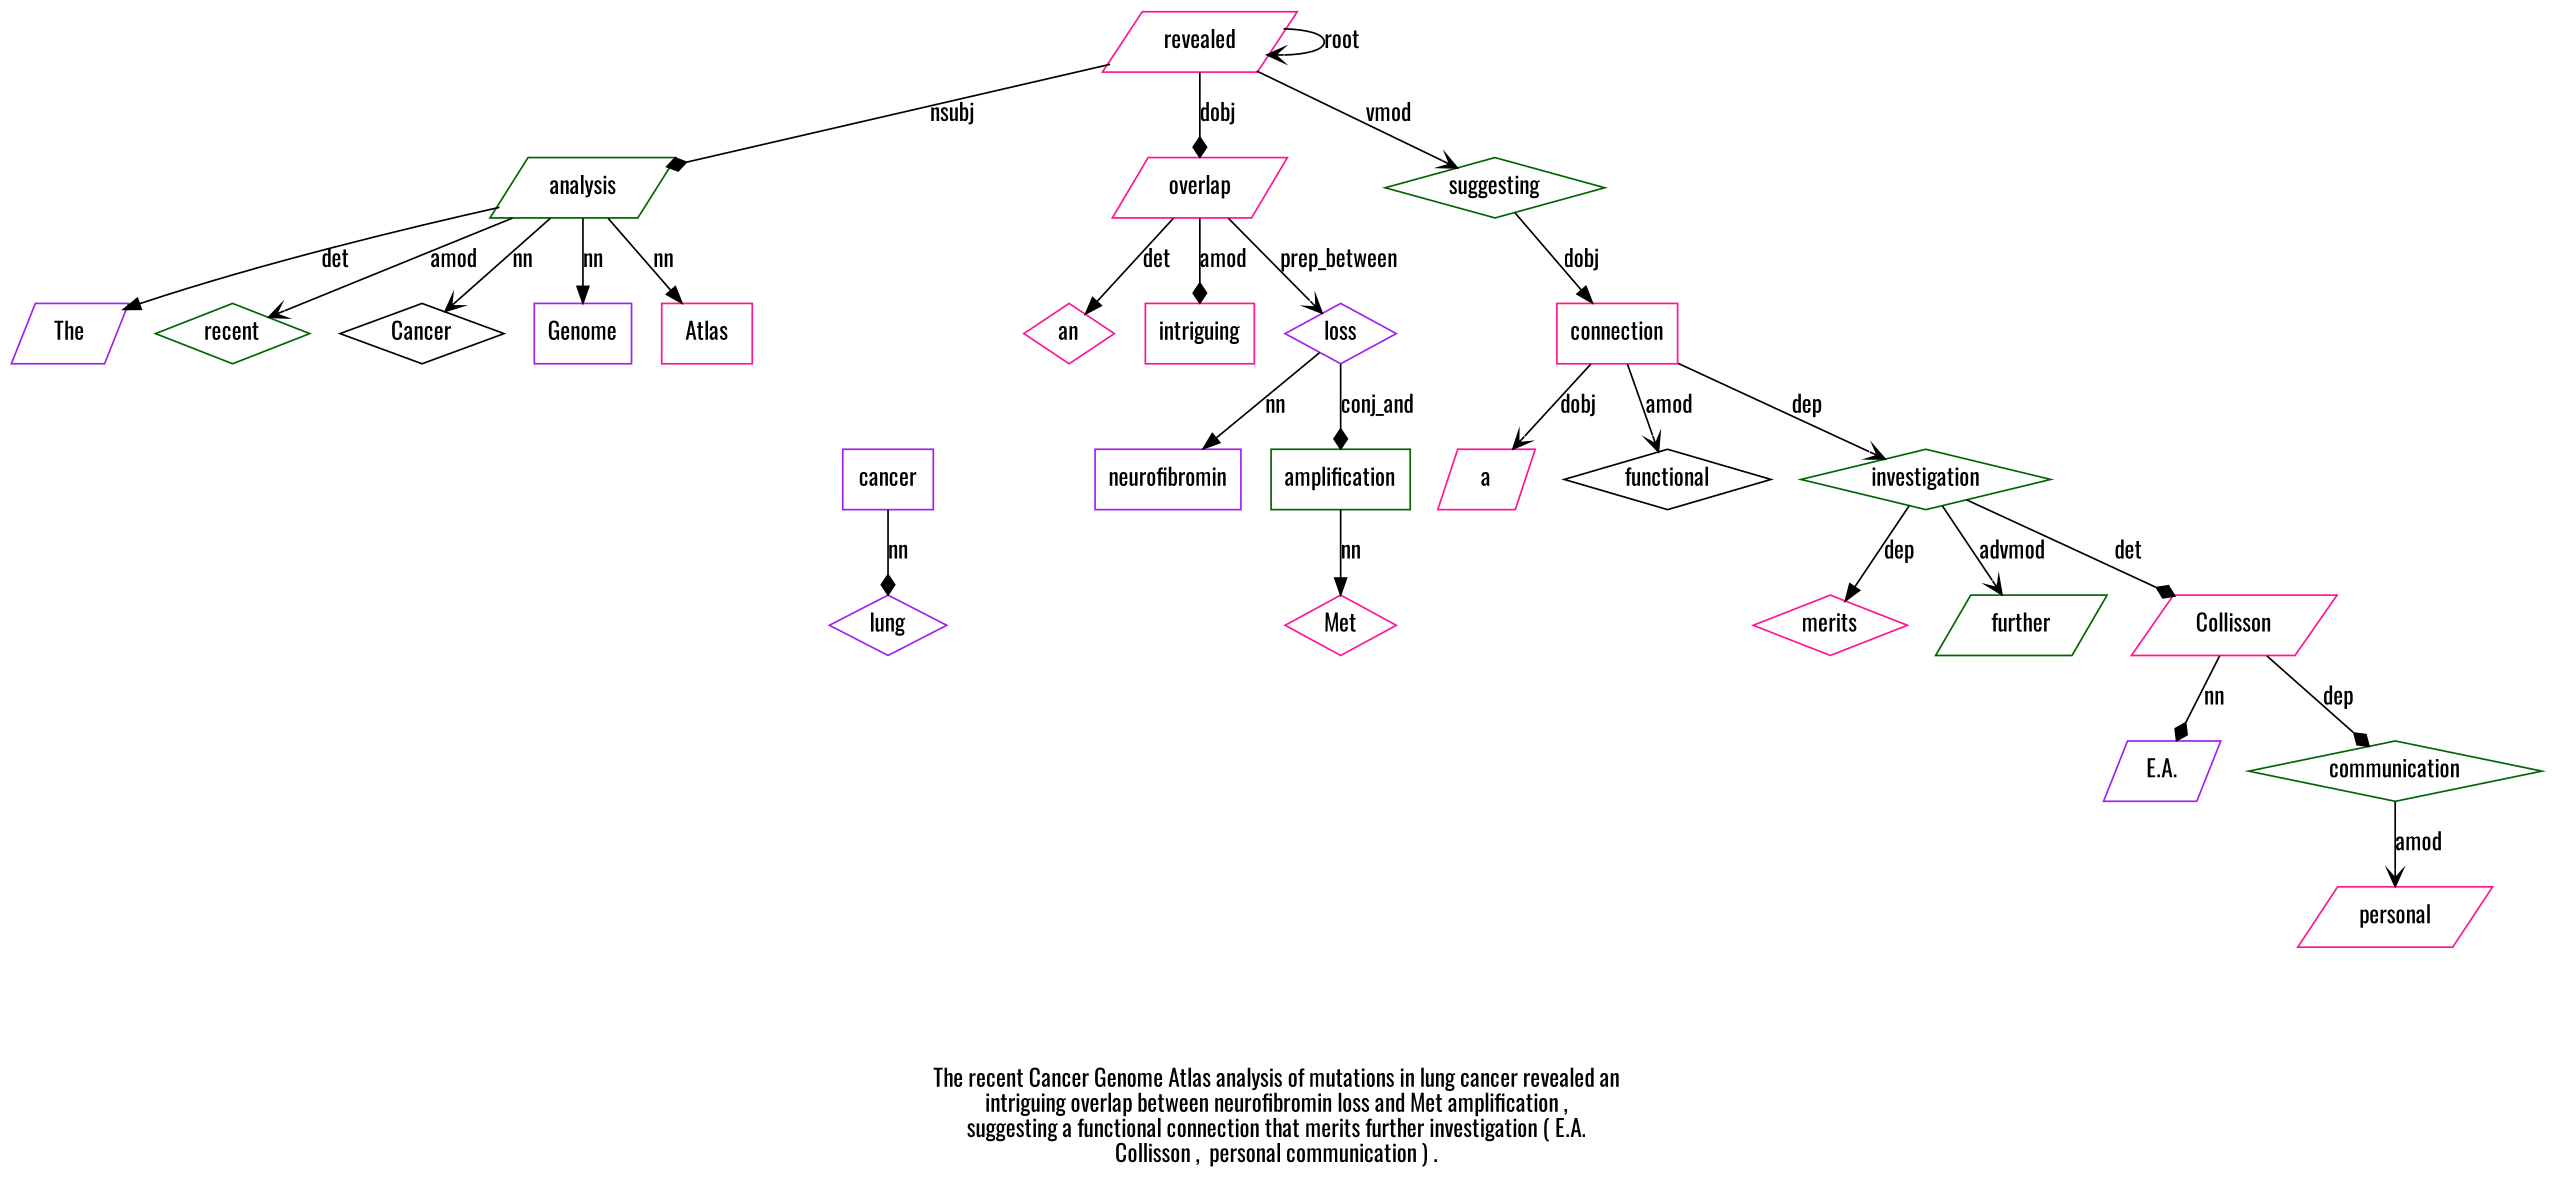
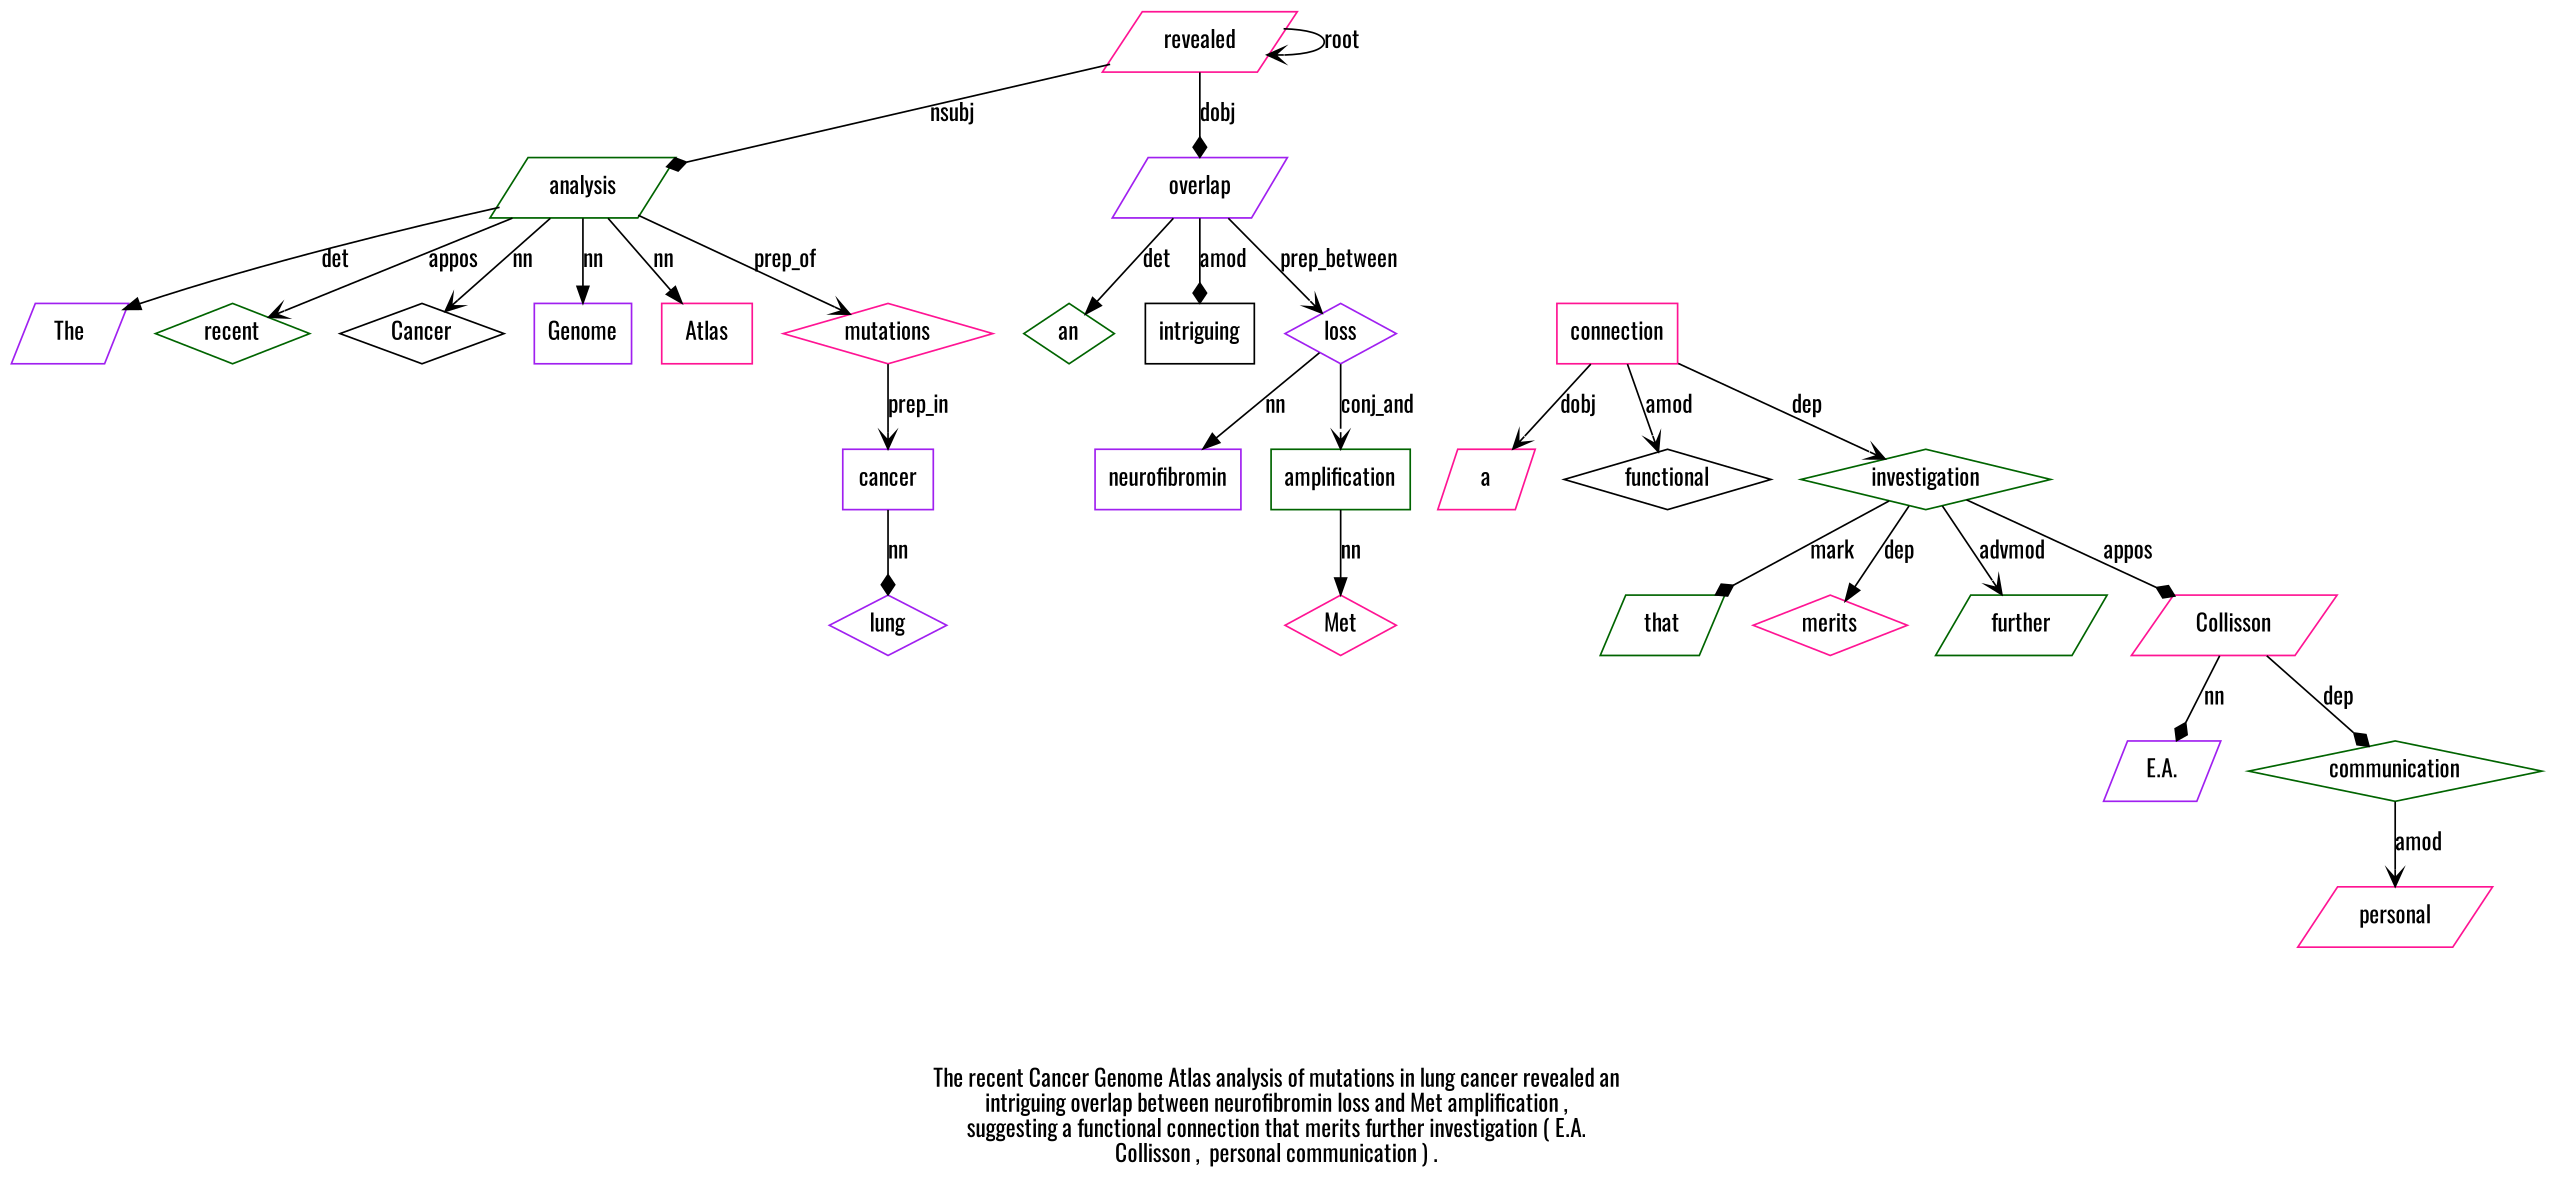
(1200, 188) -> (1200, 188)
(1495, 188) -> none
(454, 261) -> (454, 261)
none -> (888, 334)
(1069, 334) -> (1069, 334)
(1200, 334) -> (1200, 334)
(1341, 396) -> (1341, 396)
(2129, 552) -> (2129, 552)
none -> (1663, 625)
